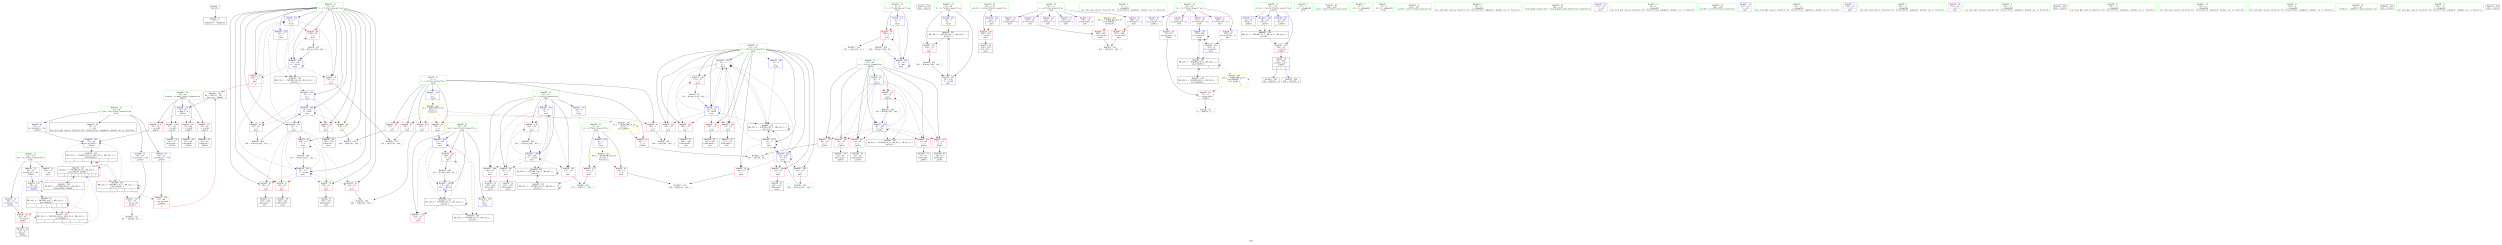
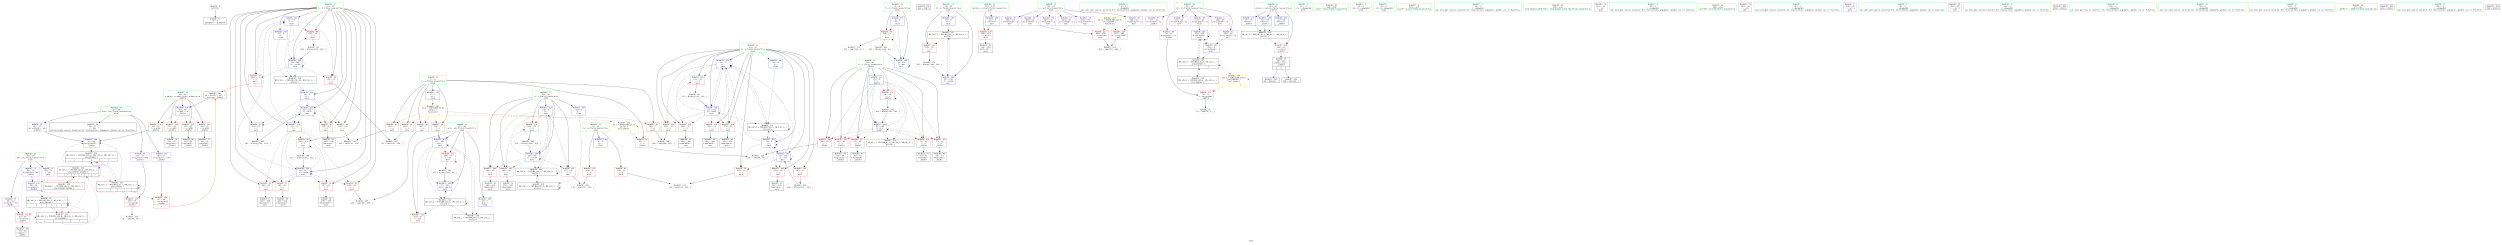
(604, 157) -> none
